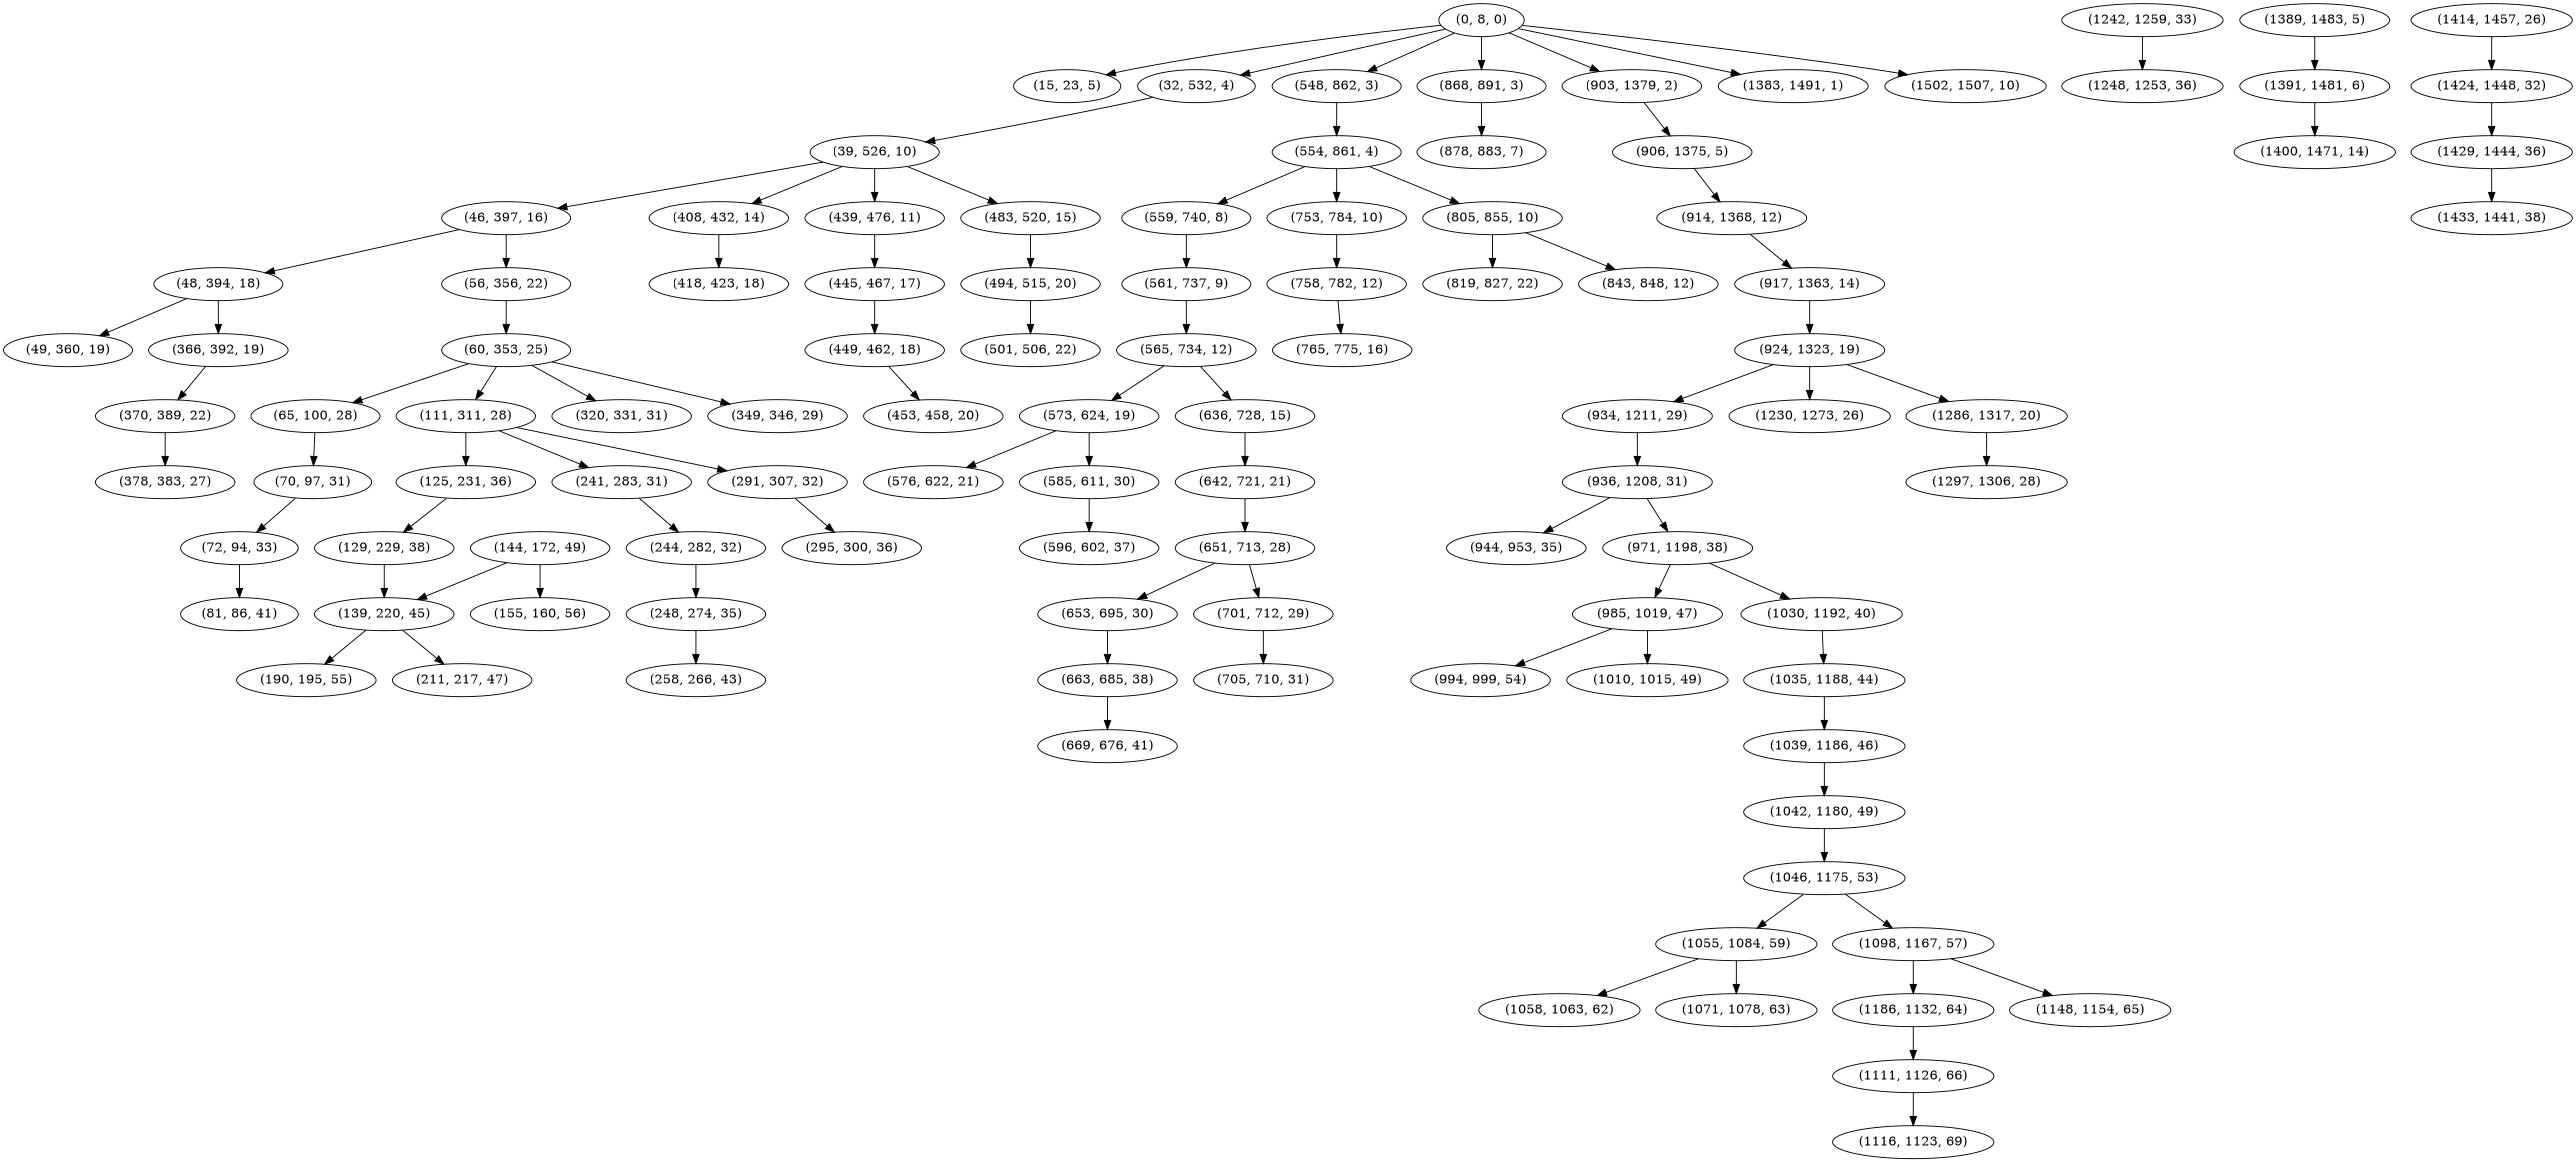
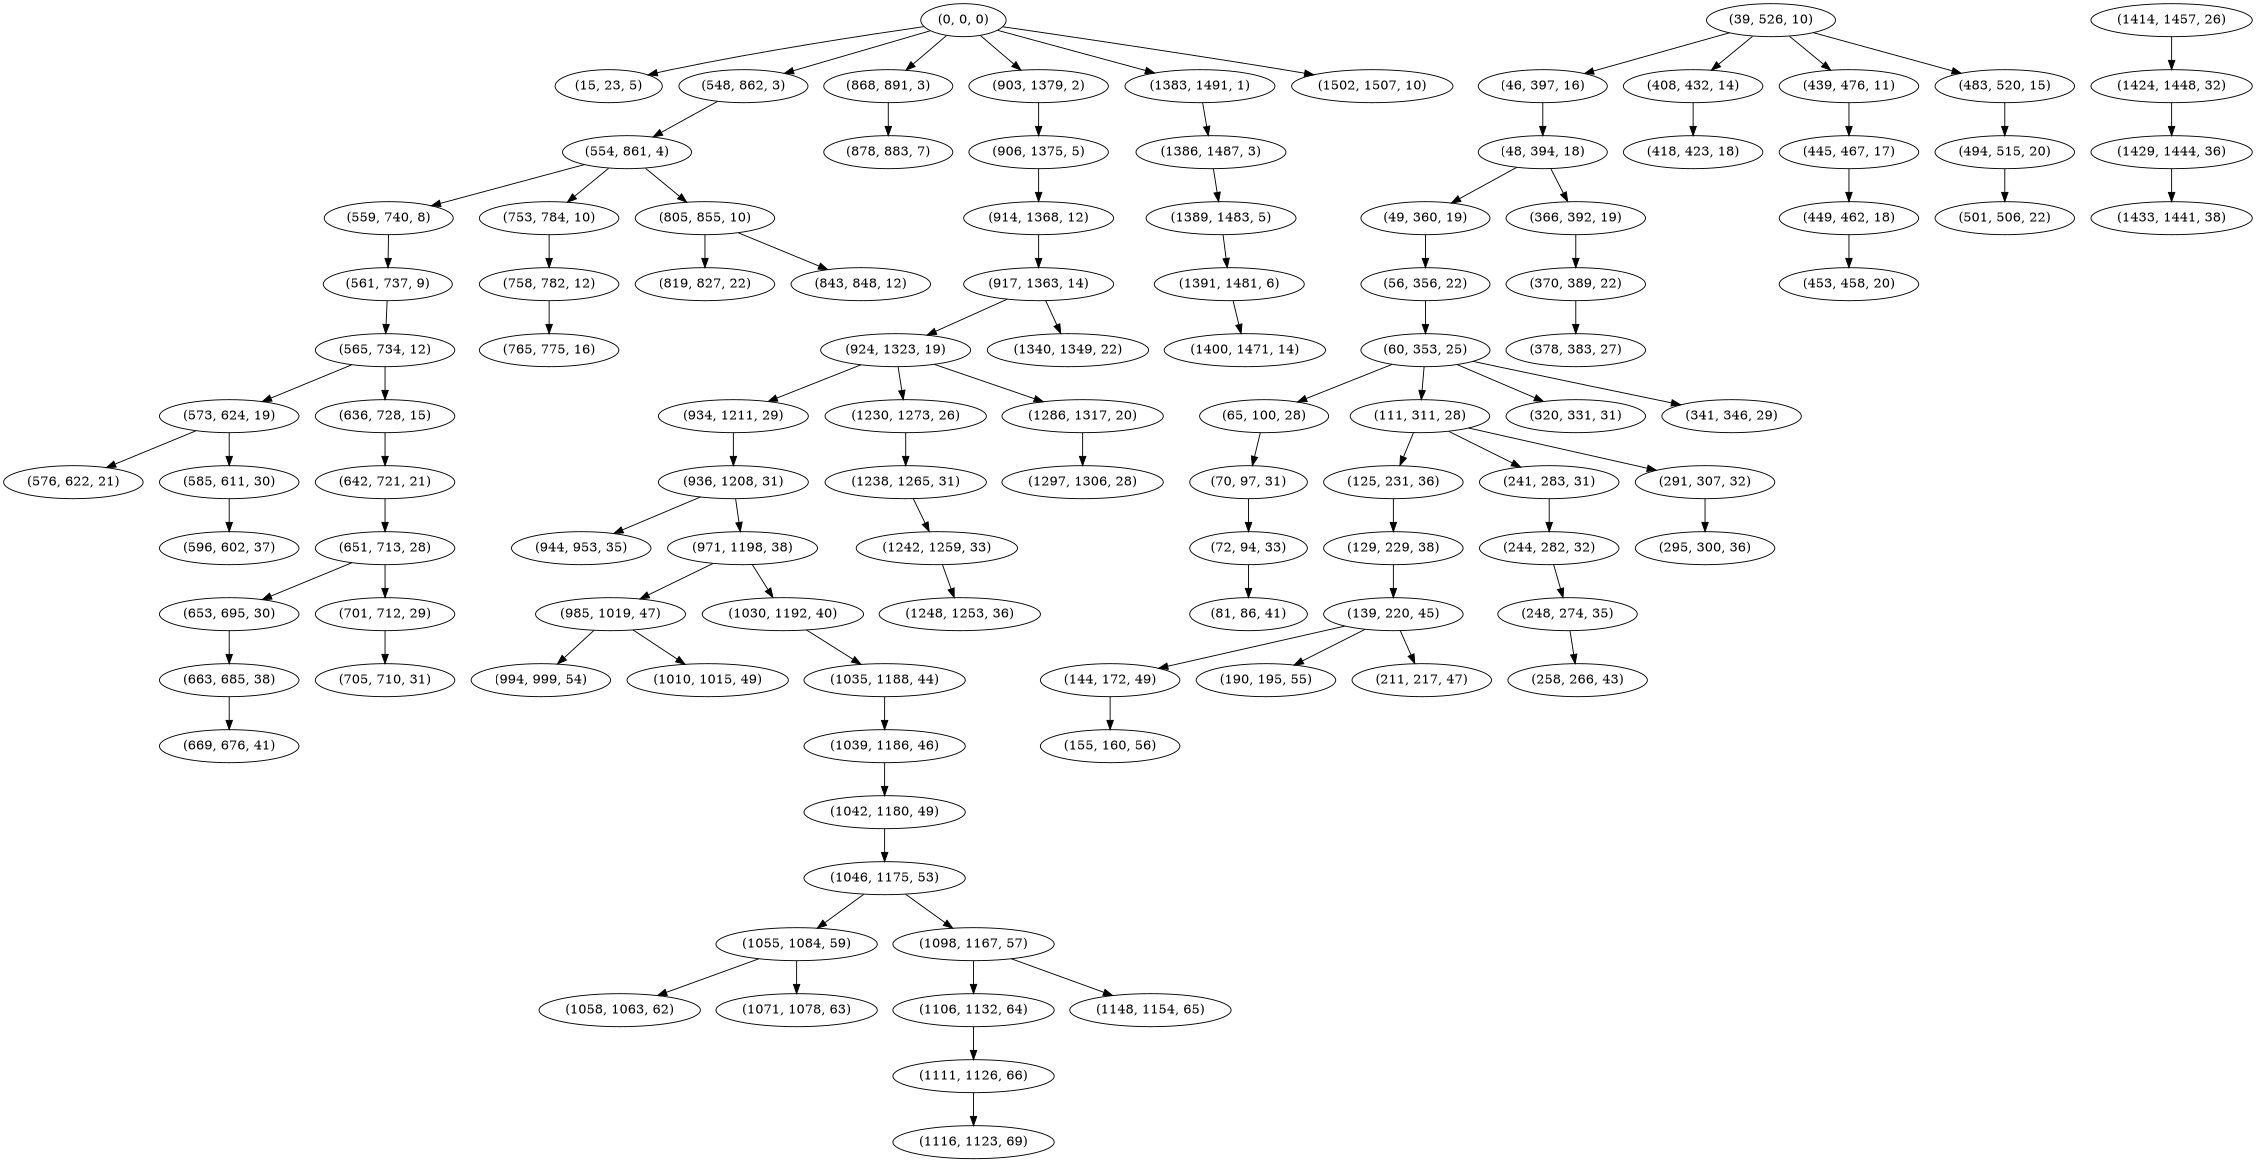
(1482, 20) -> (963, 20)
(1196, 86) -> none
none -> (1211, 152)
(506, 247) -> (1425, 247)
none -> (1068, 350)
(778, 416) -> (1732, 416)
none -> (906, 482)
(466, 579) -> (1256, 646)
(1913, 1010) -> (974, 1010)
